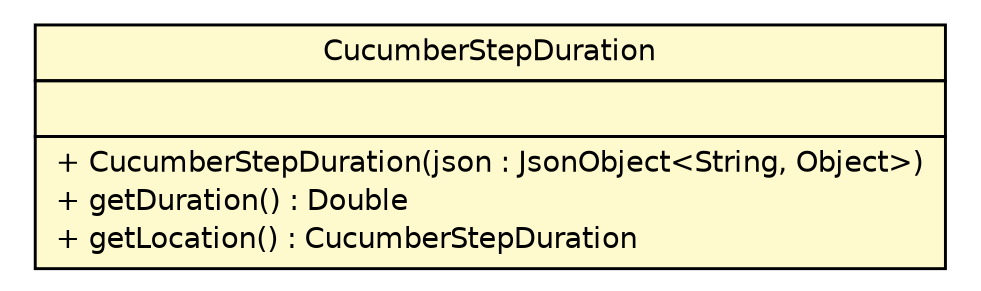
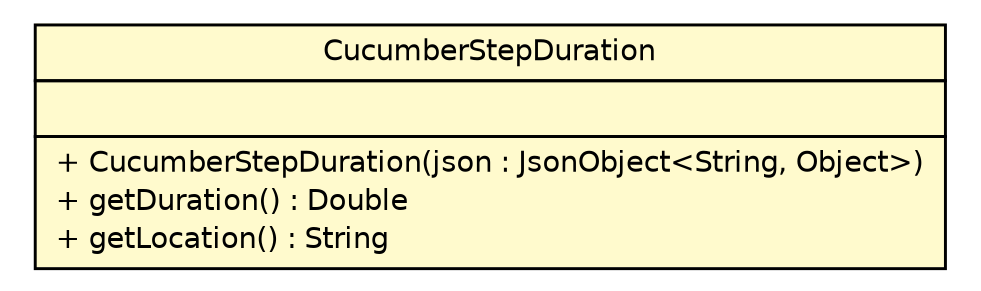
(348, 239) -> (223, 239)
